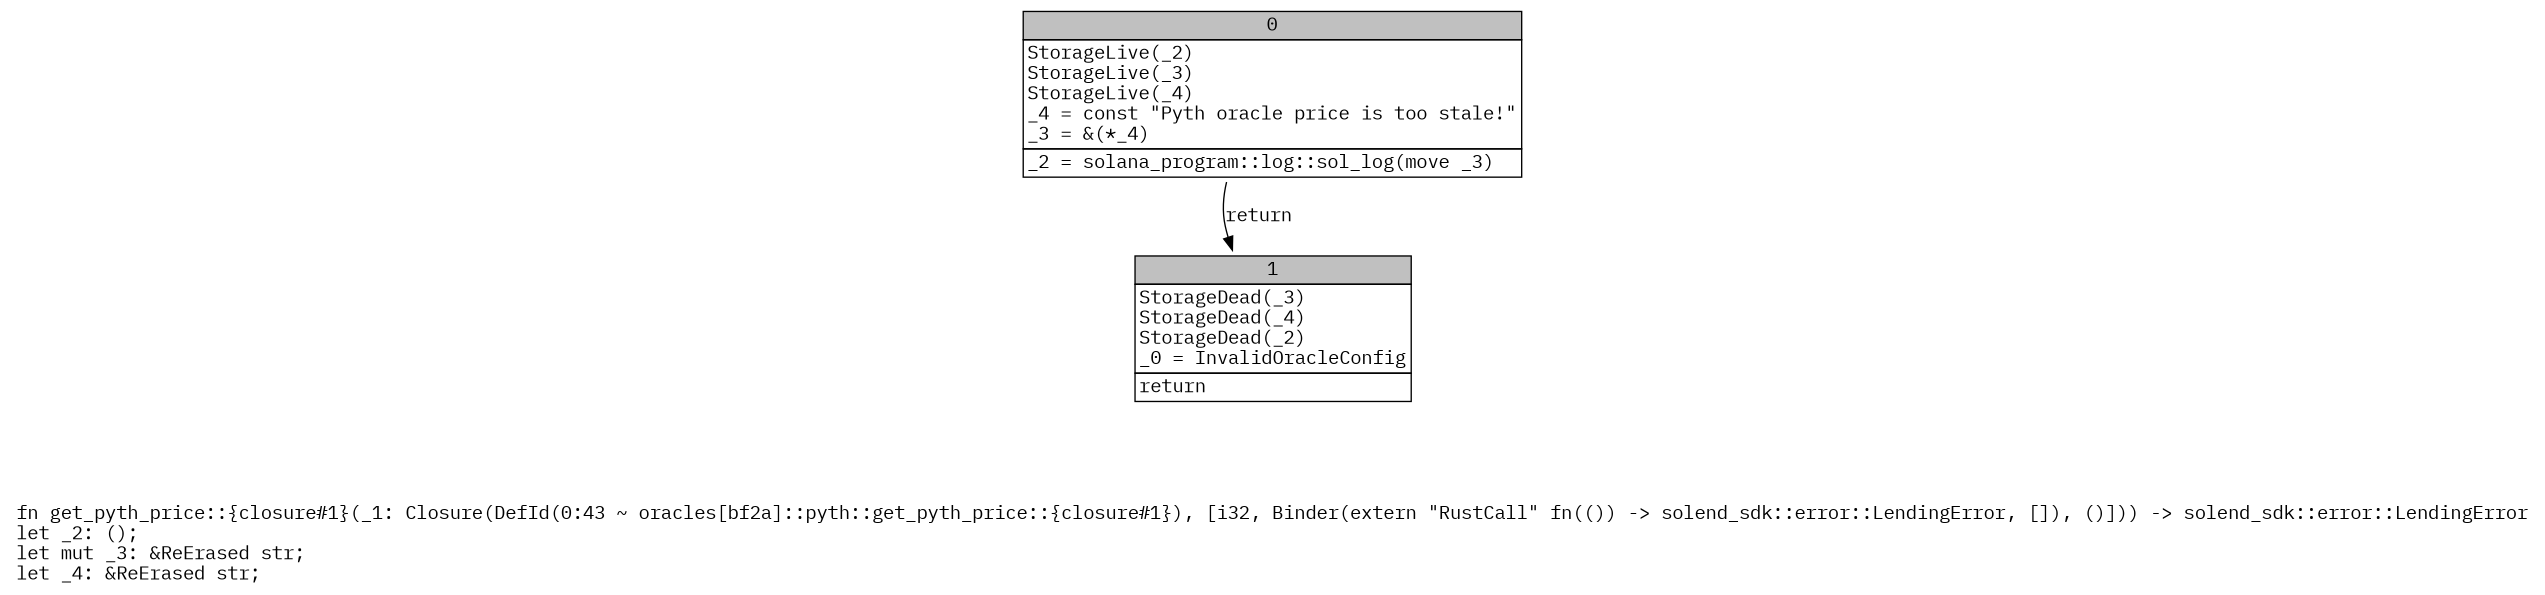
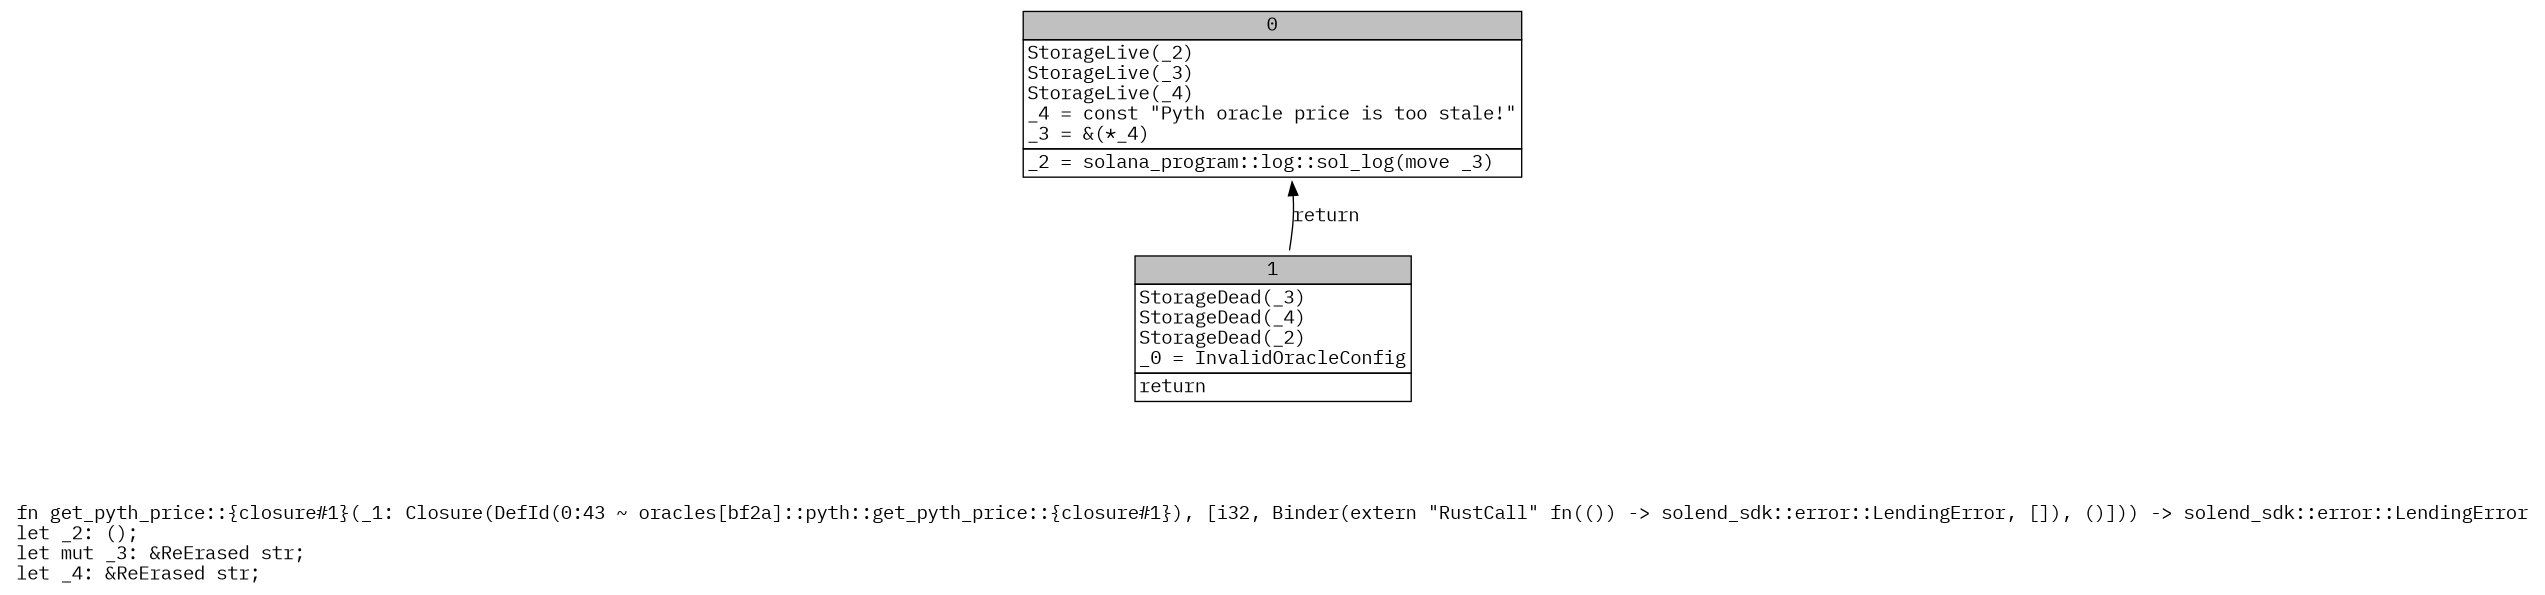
(1223, 210) -> (1293, 223)
